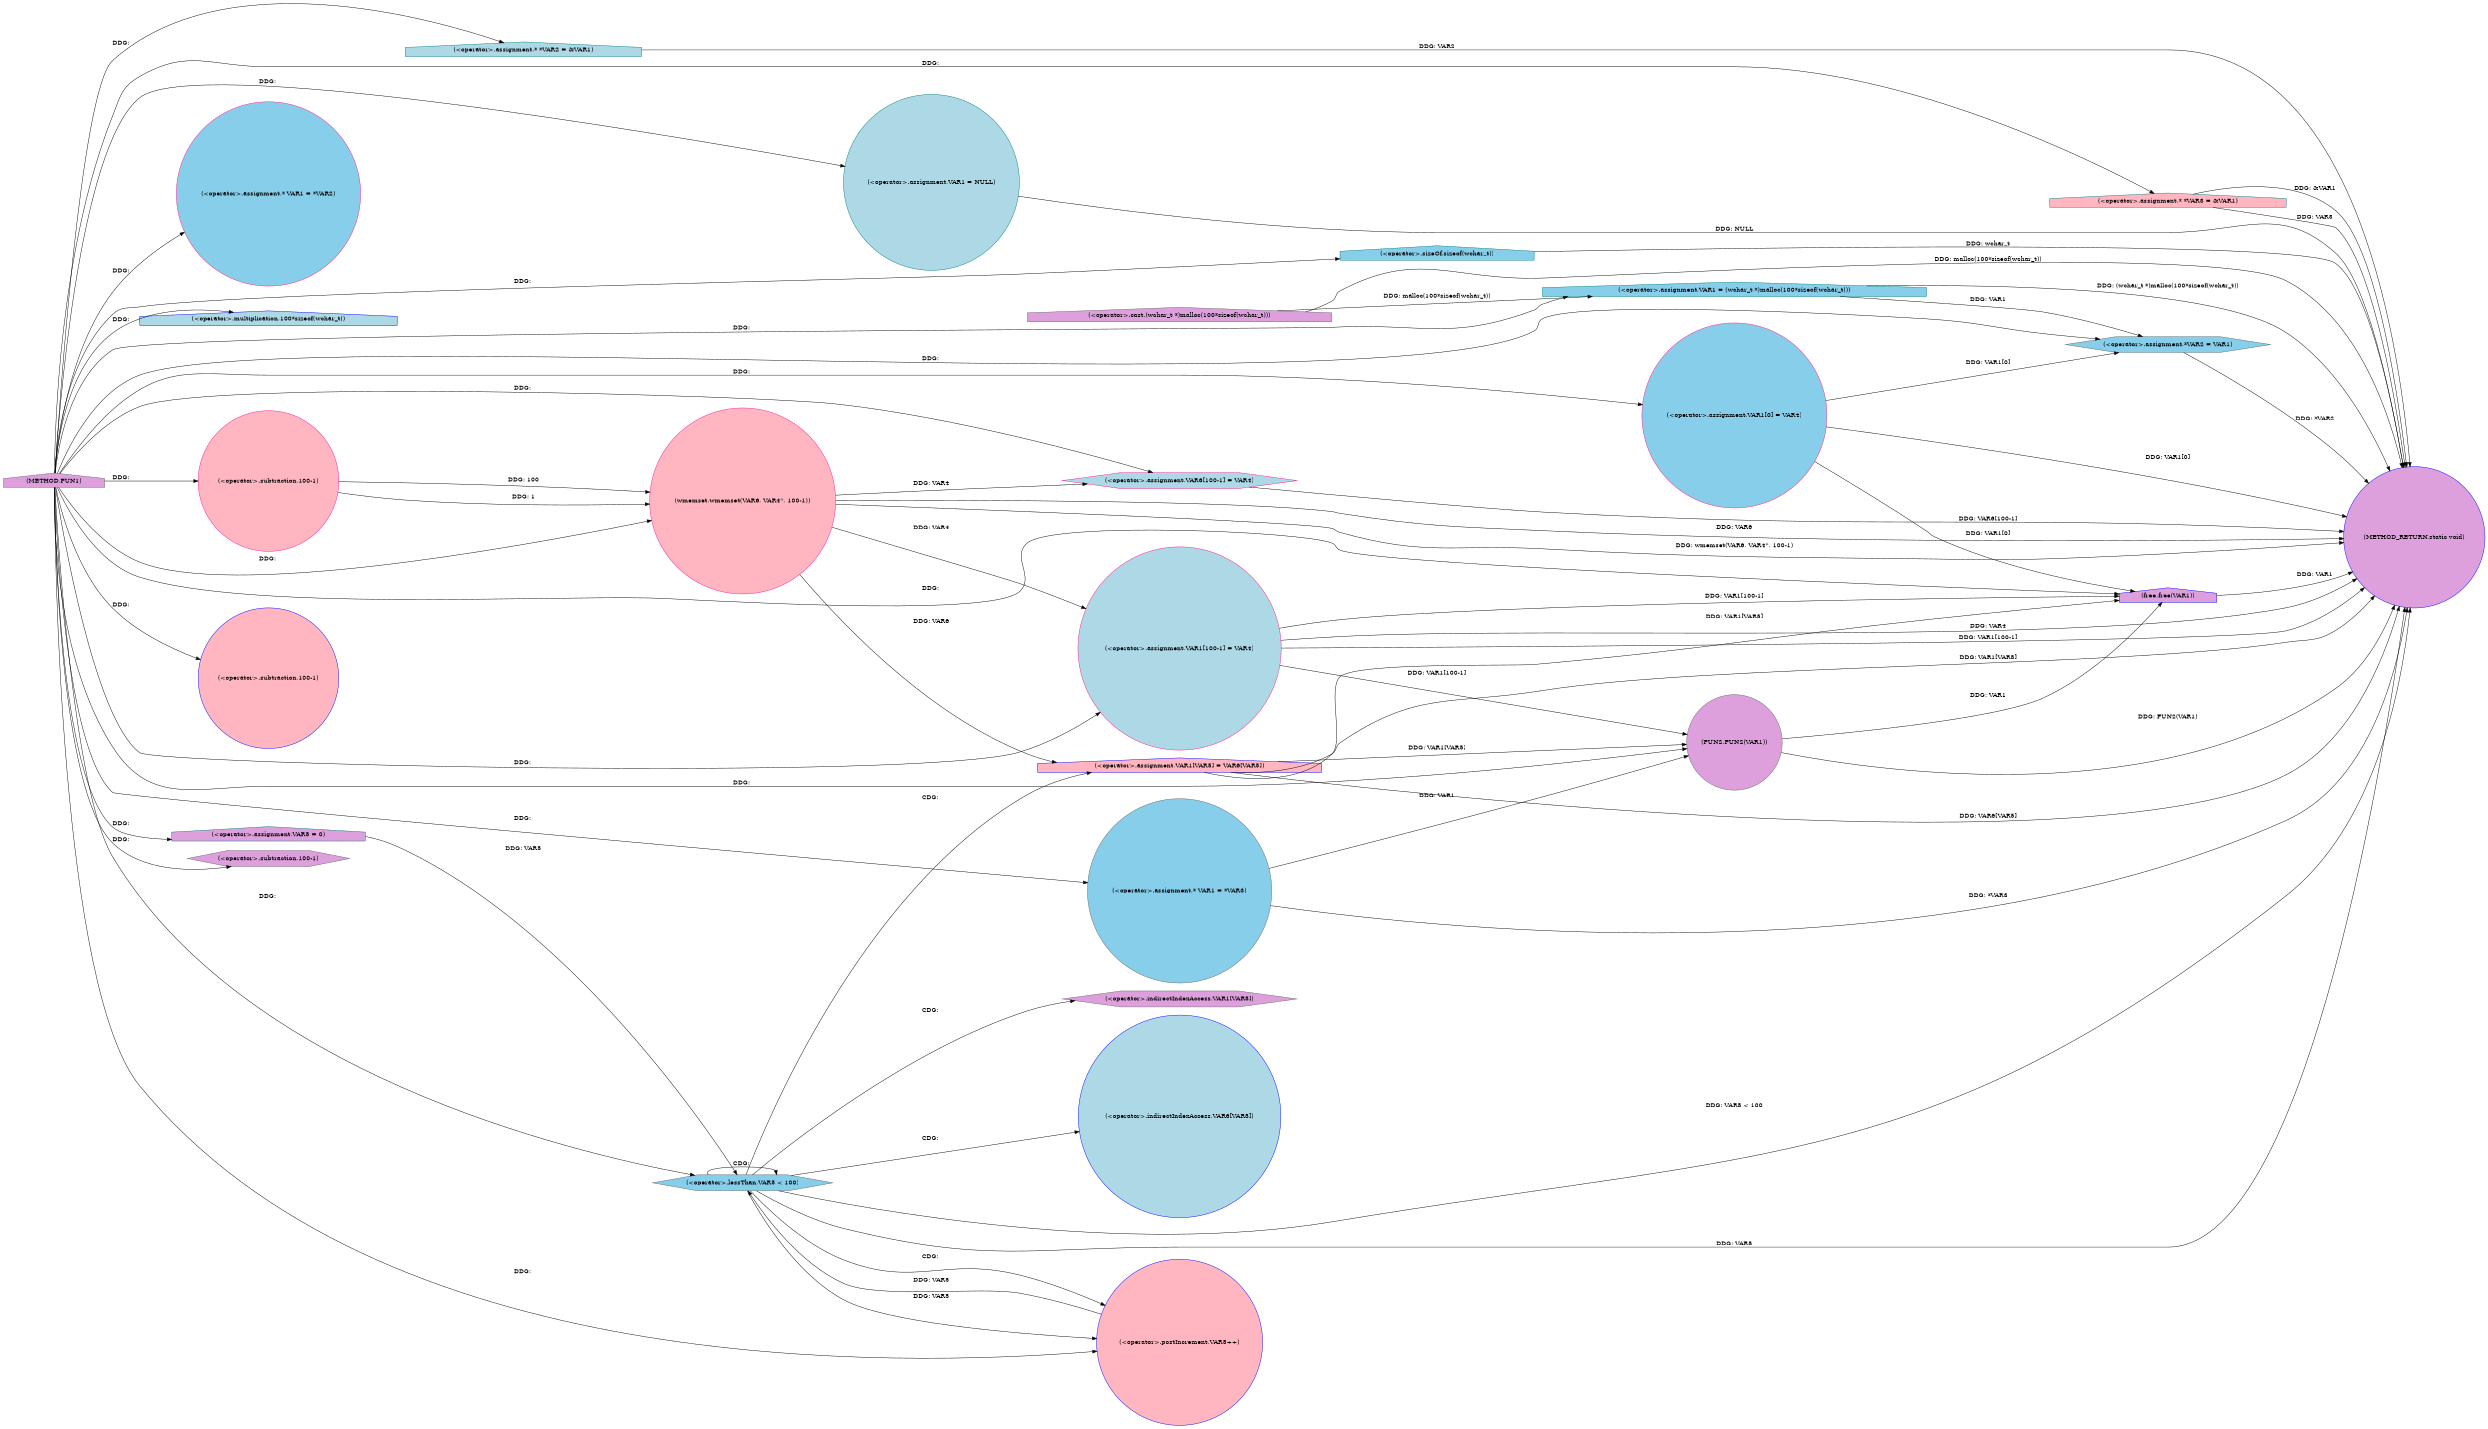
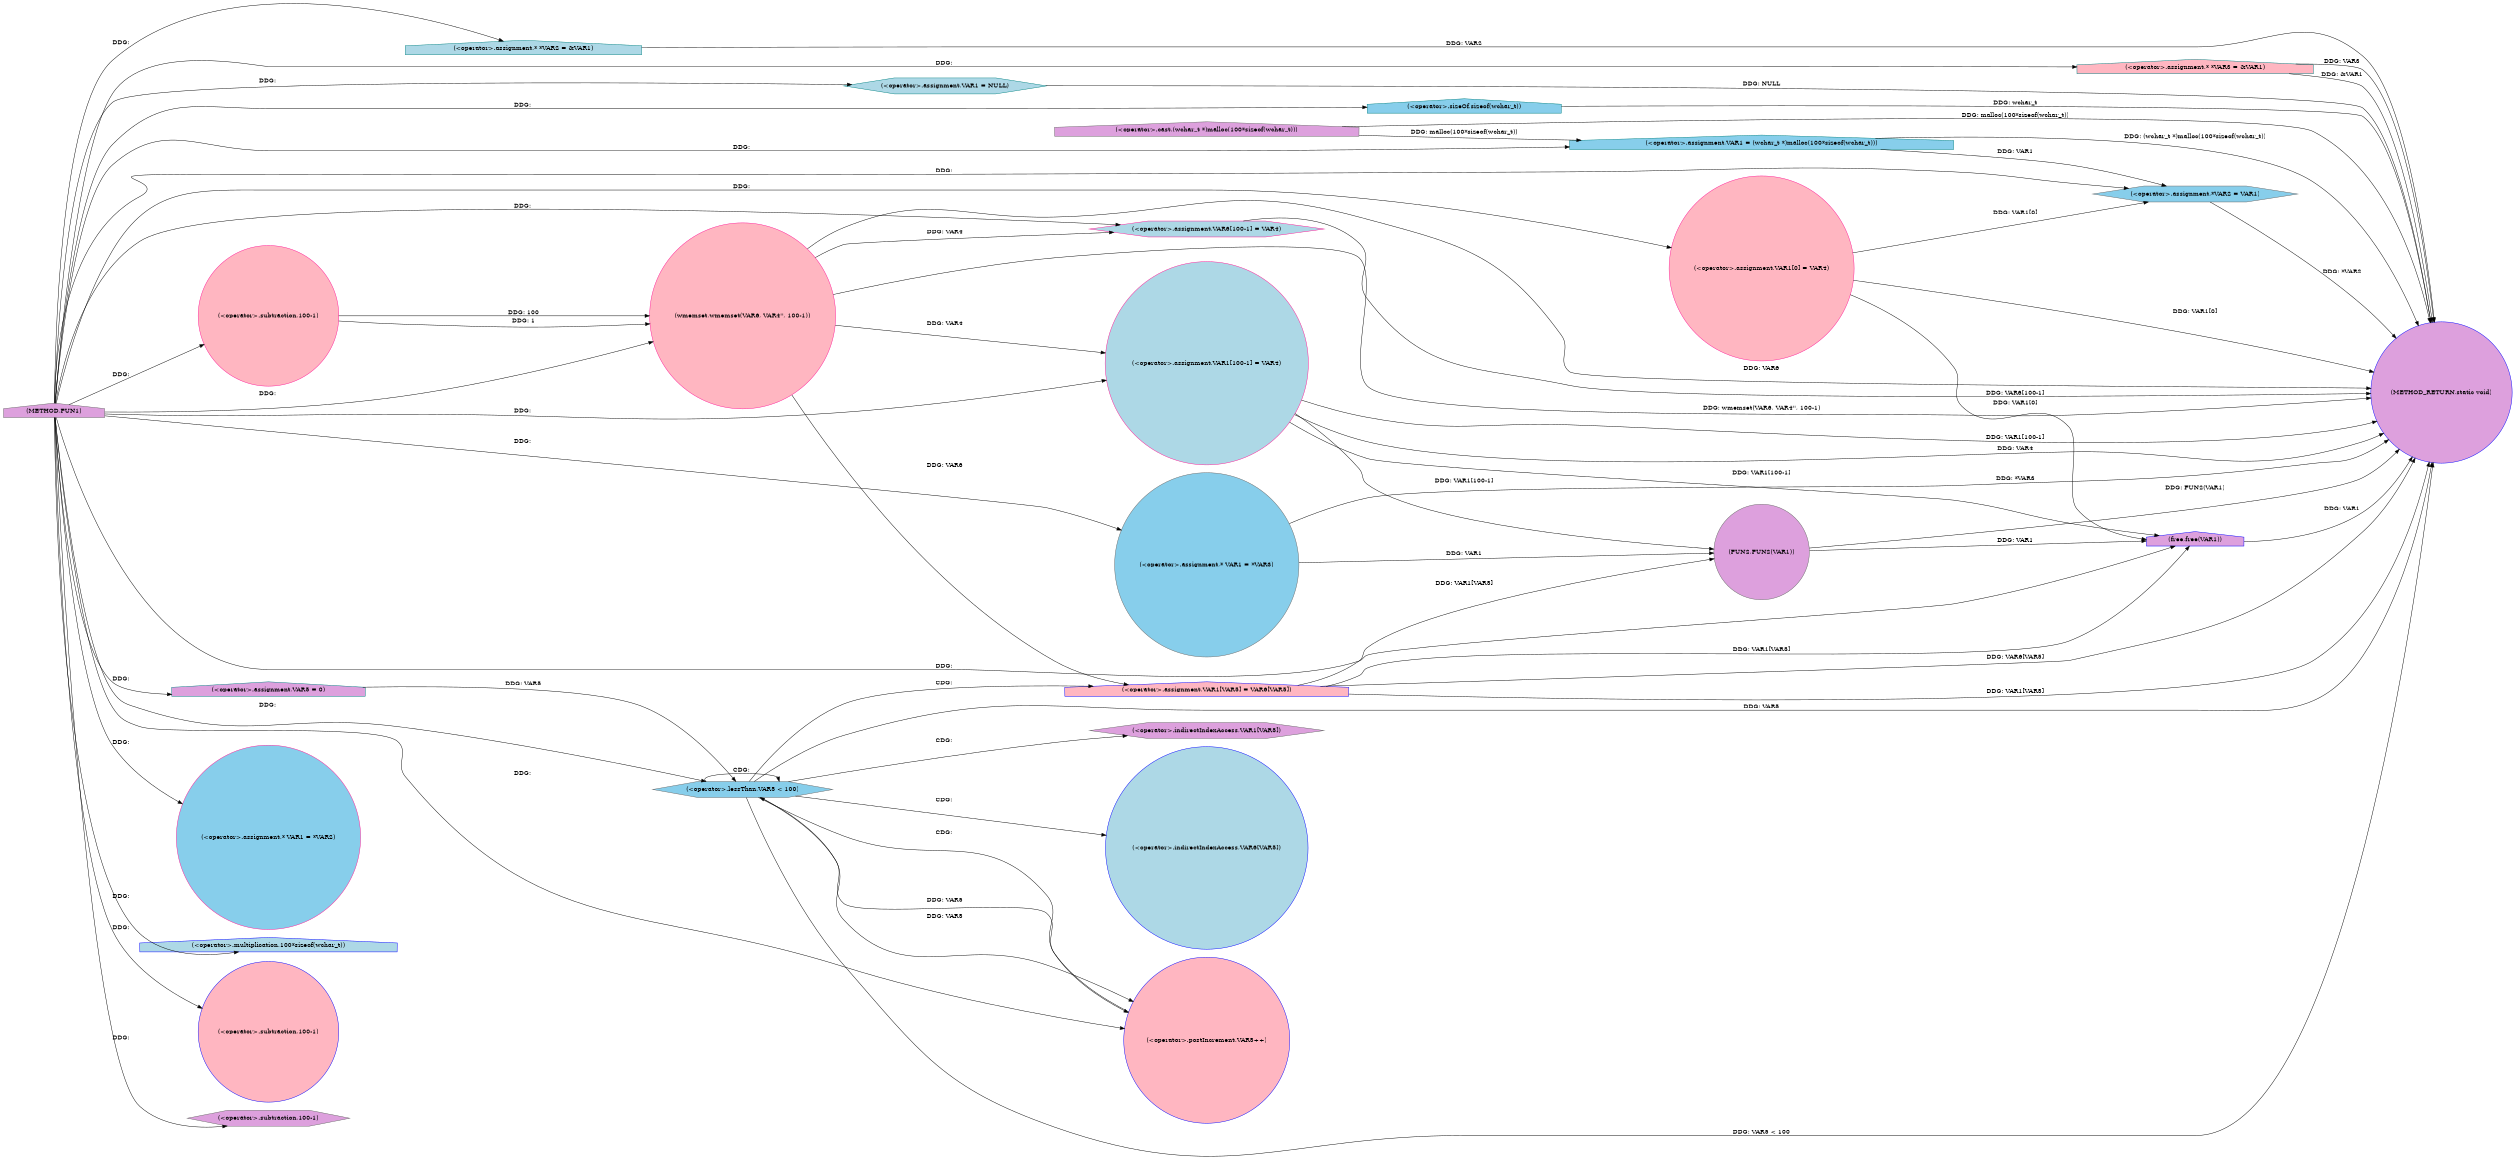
(931, 182) -> (945, 86)
(1734, 415) -> (1762, 268)
(756, 786) -> none
